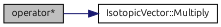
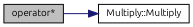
(158, 14) -> (144, 14)
